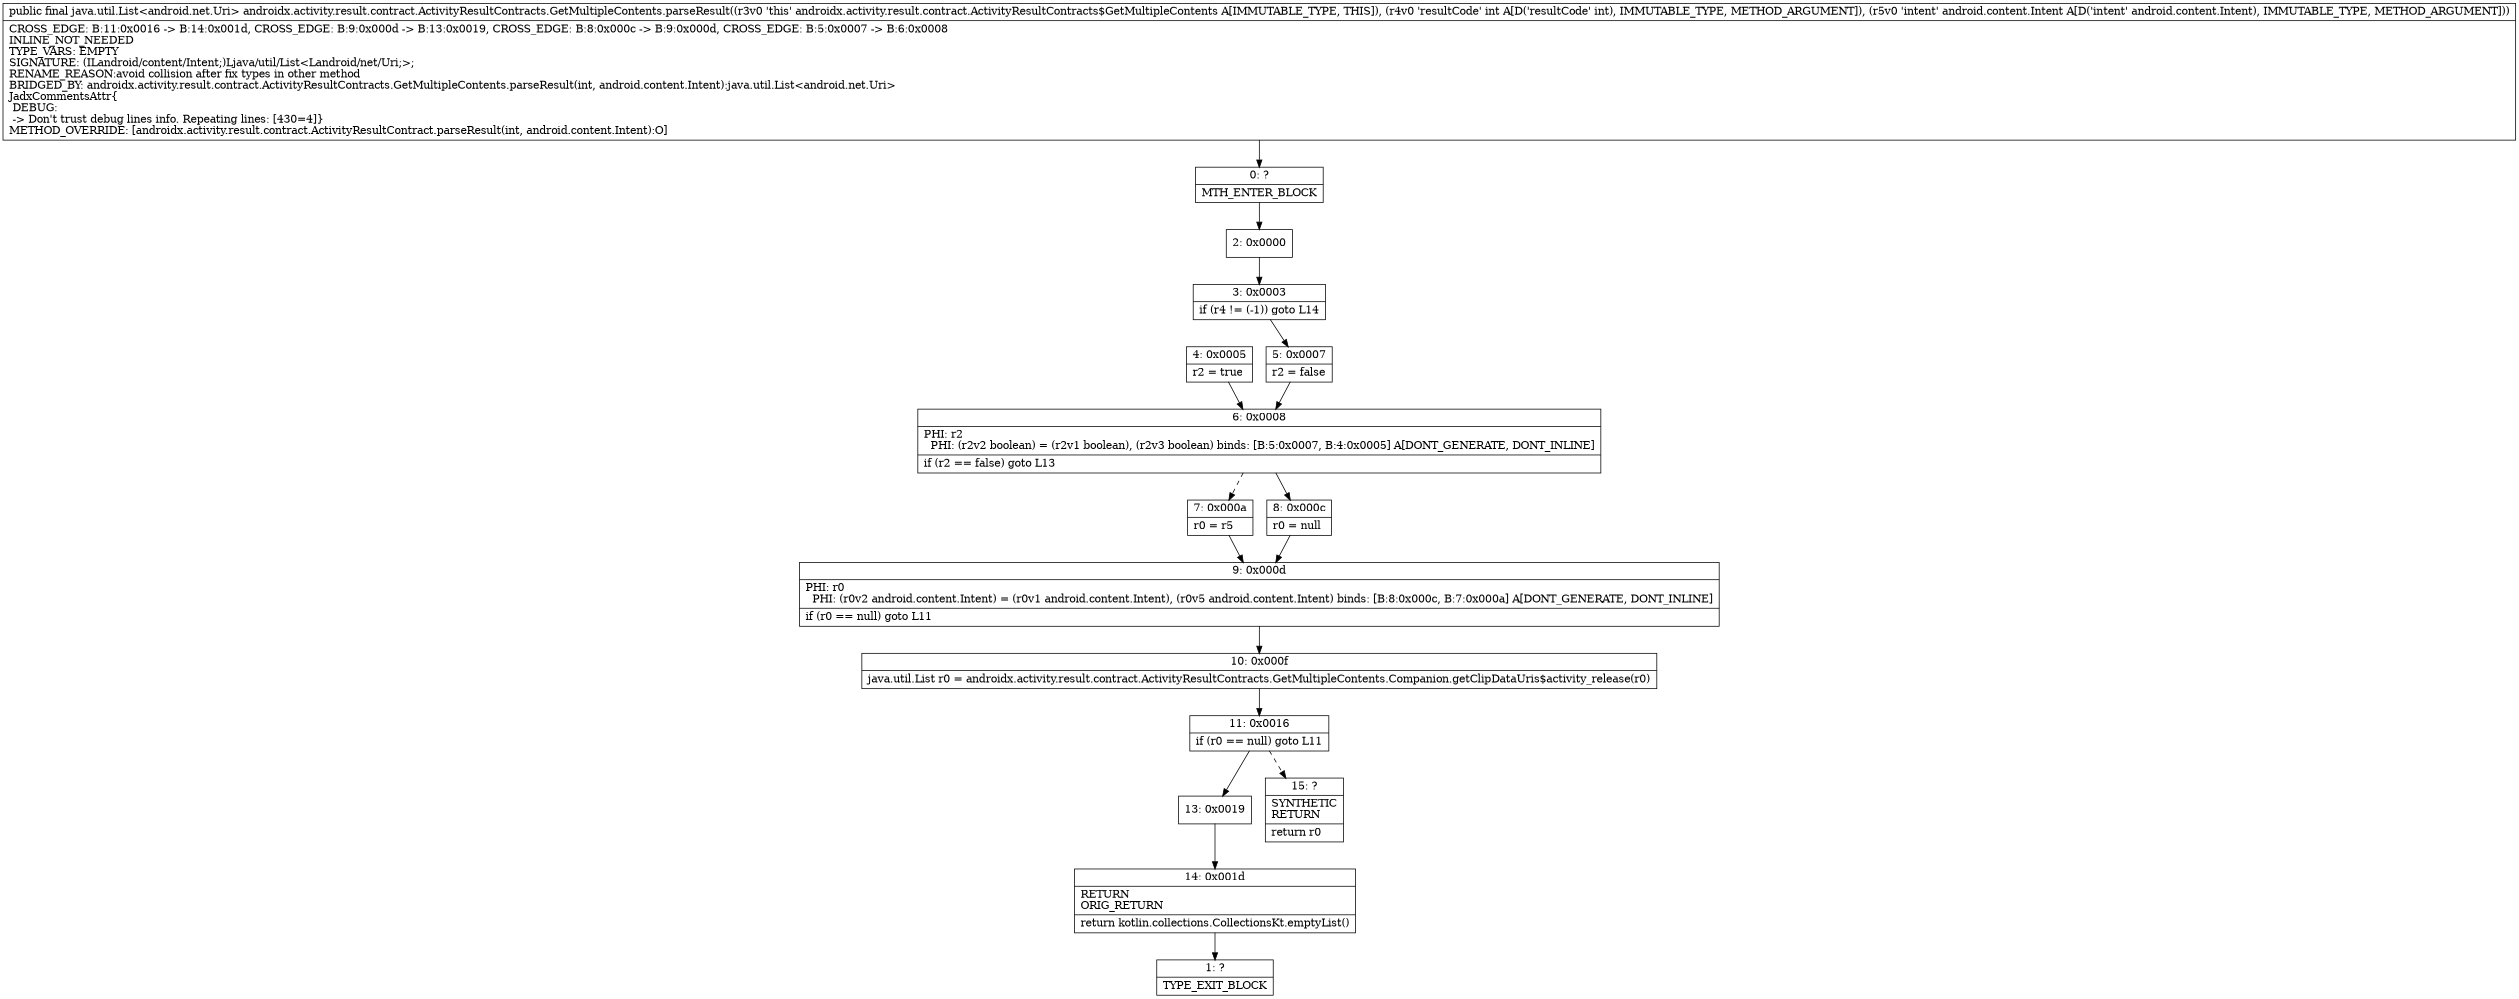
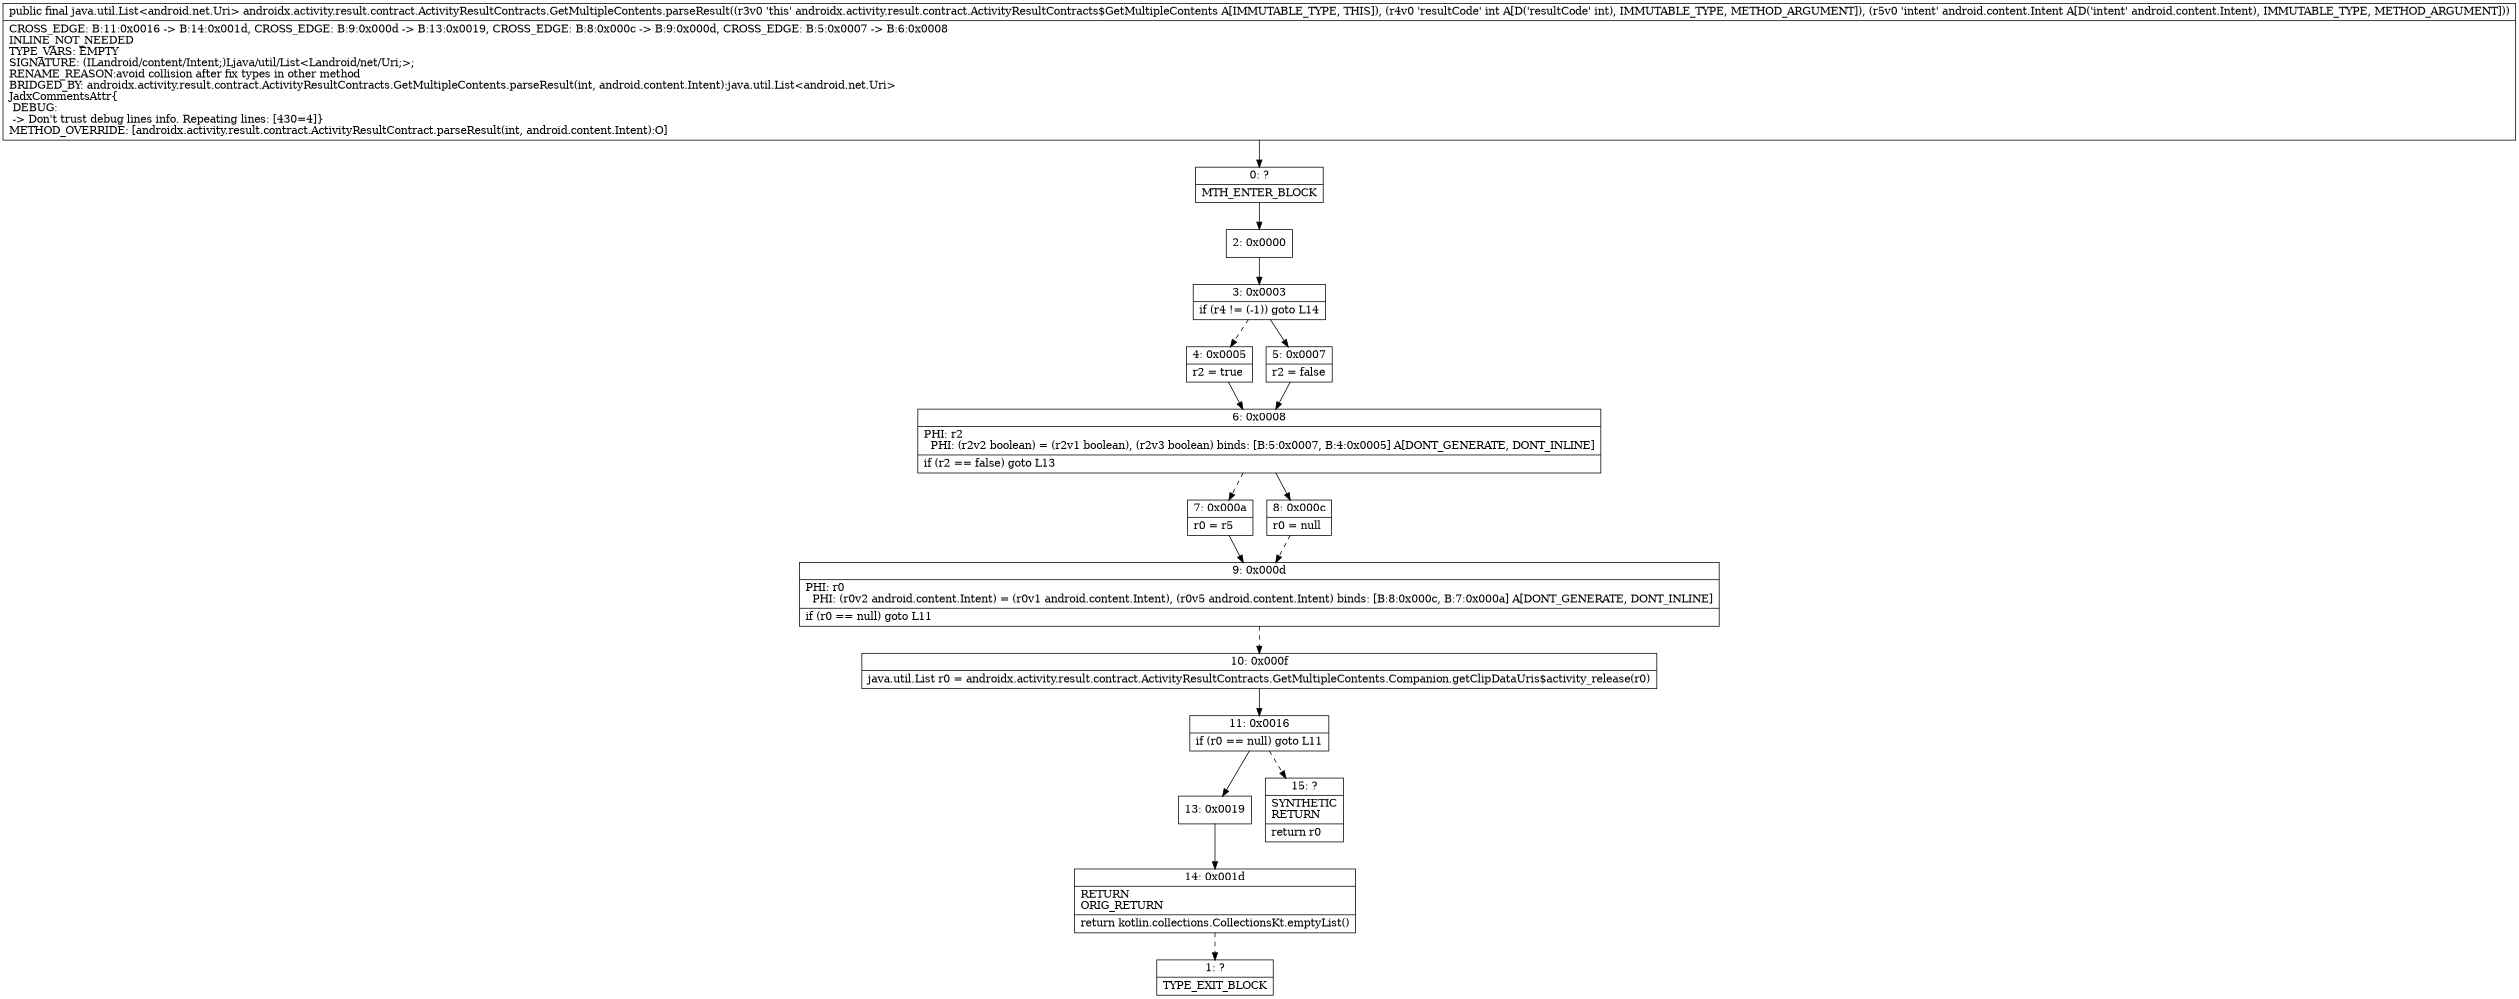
none -> (1241, 330)
(1285, 546) -> (1285, 546)
(1259, 636) -> (1259, 636)
(1215, 943) -> (1215, 943)
